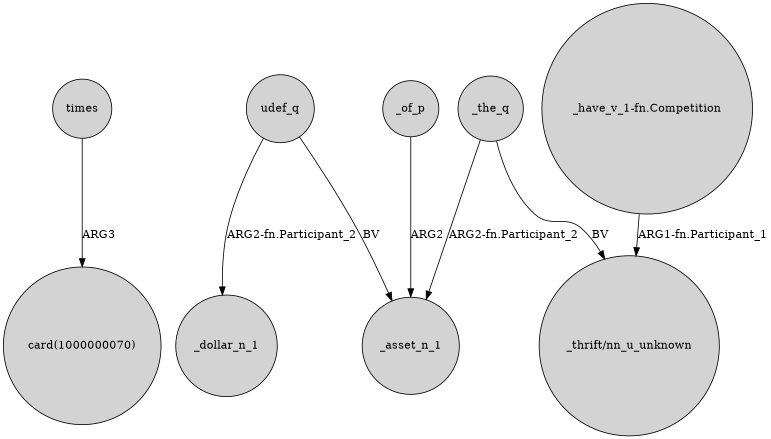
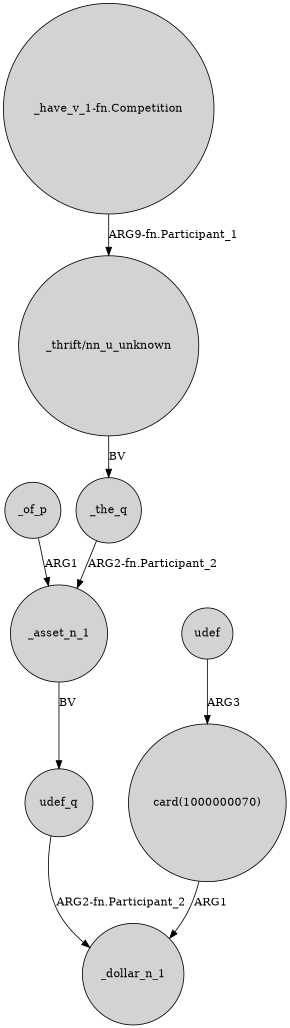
(82, 109) -> (207, 633)
(348, 213) -> (59, 721)
(534, 213) -> (109, 452)
(427, 235) -> (62, 564)
(703, 235) -> (174, 235)
none -> (190, 908)
